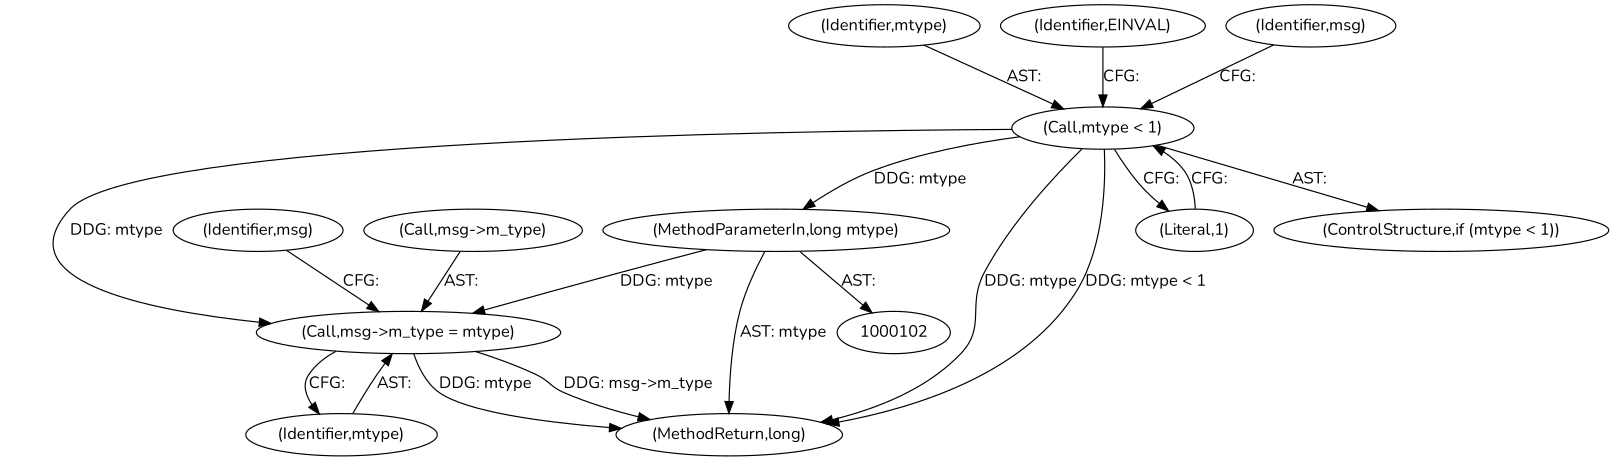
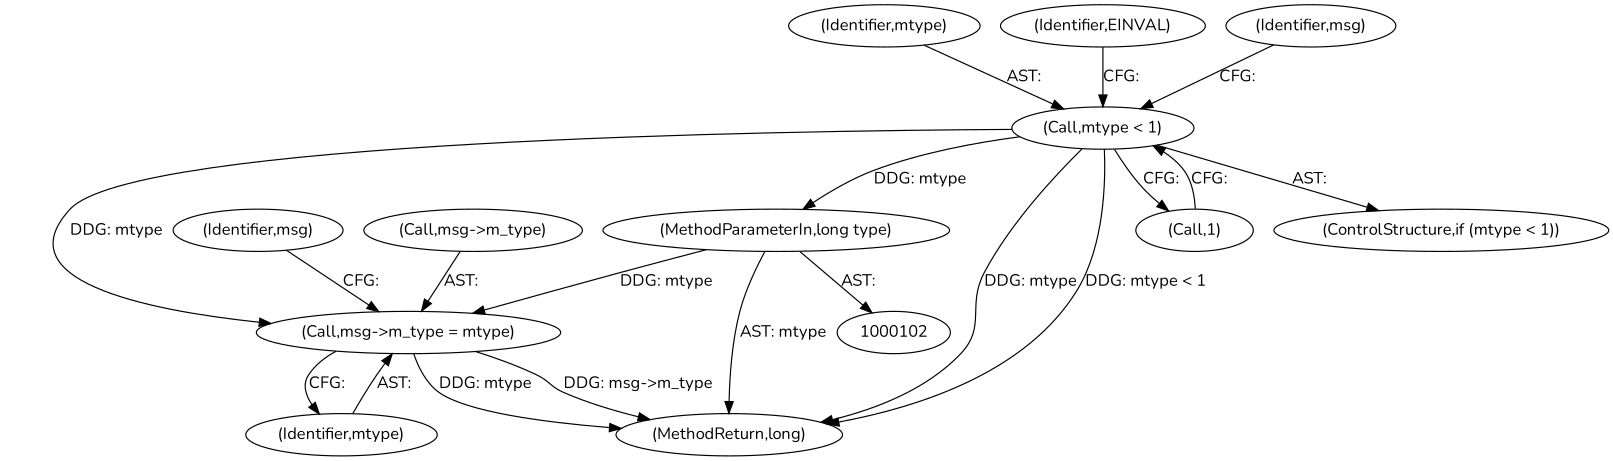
(776, 230) -> (776, 230)
(1195, 230) -> (1195, 230)
